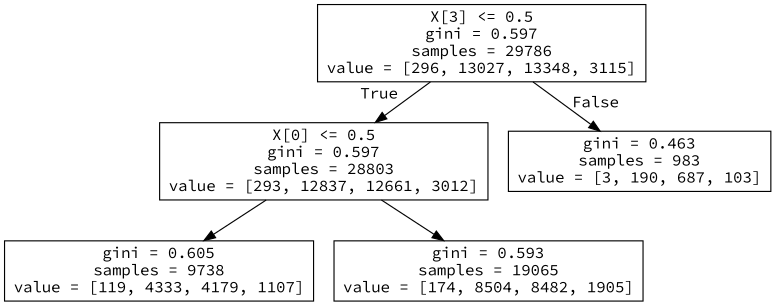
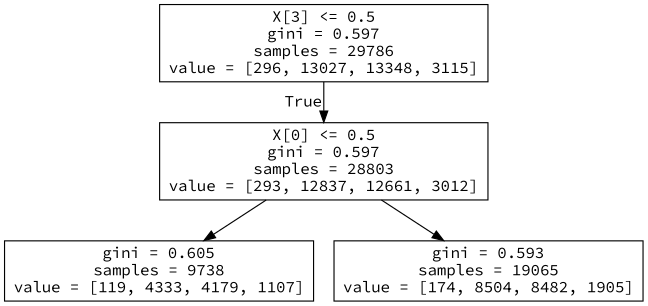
(640, 161) -> none
